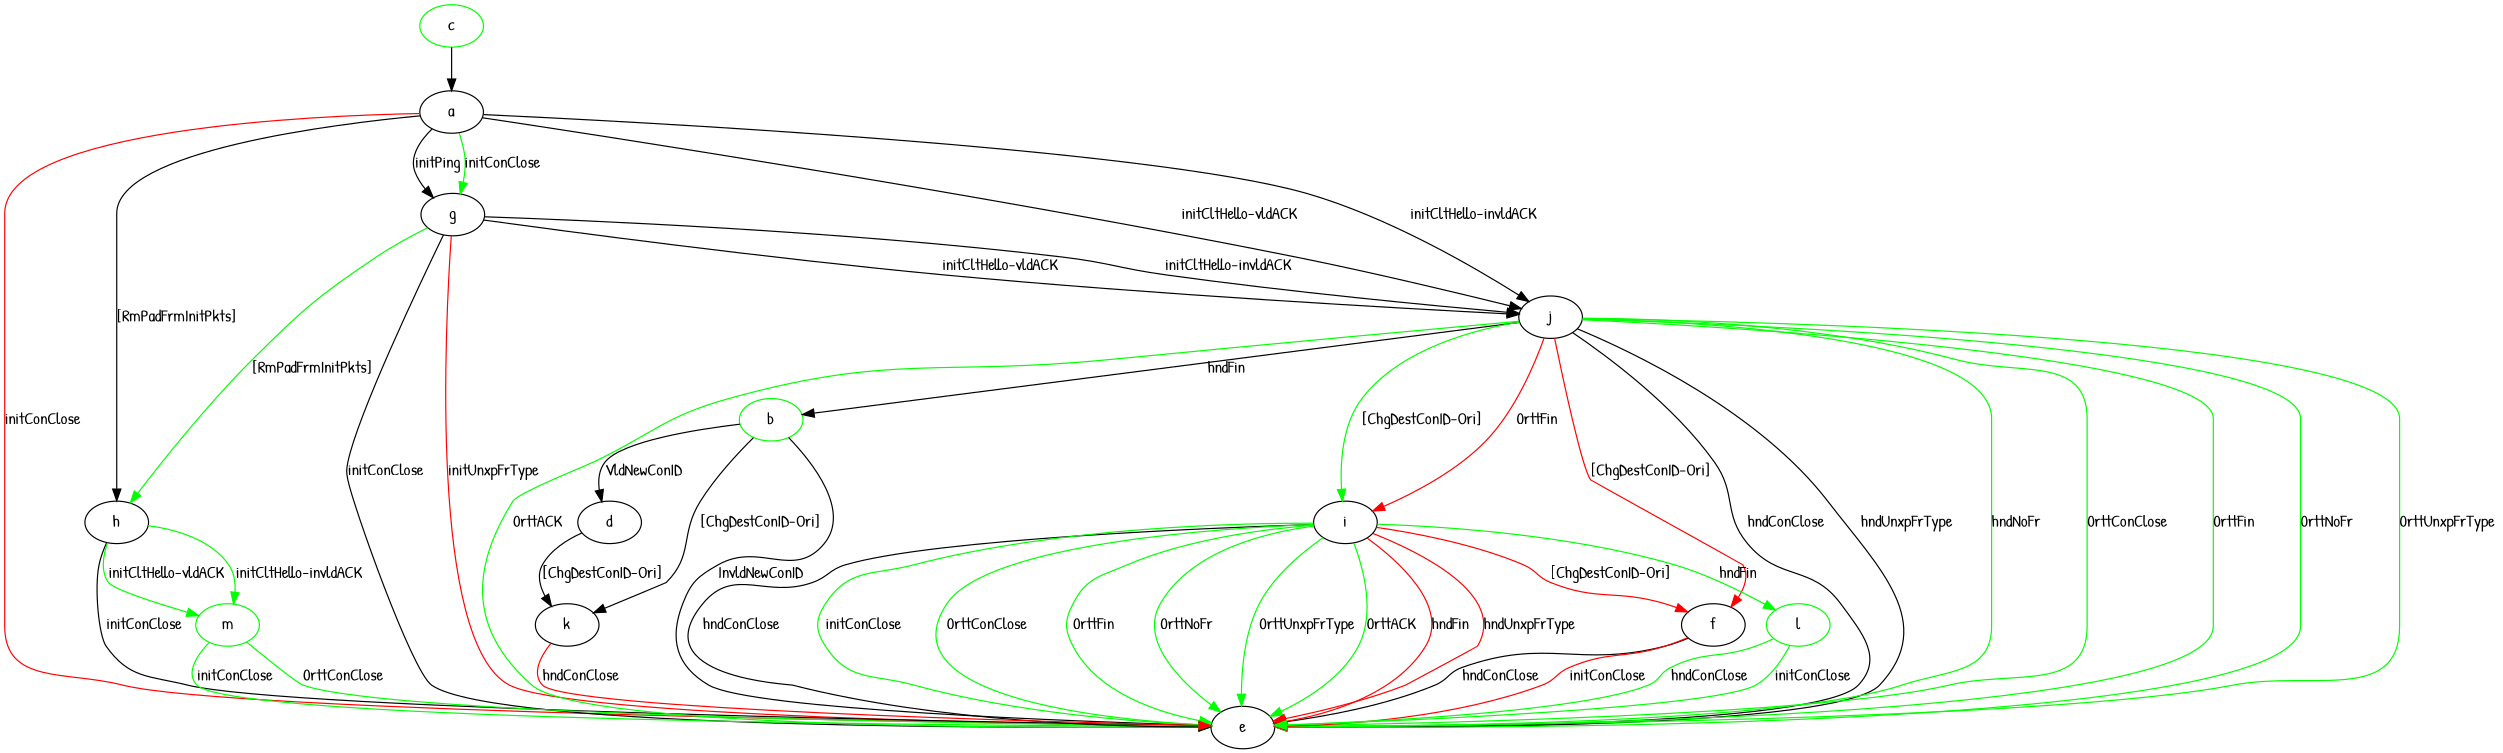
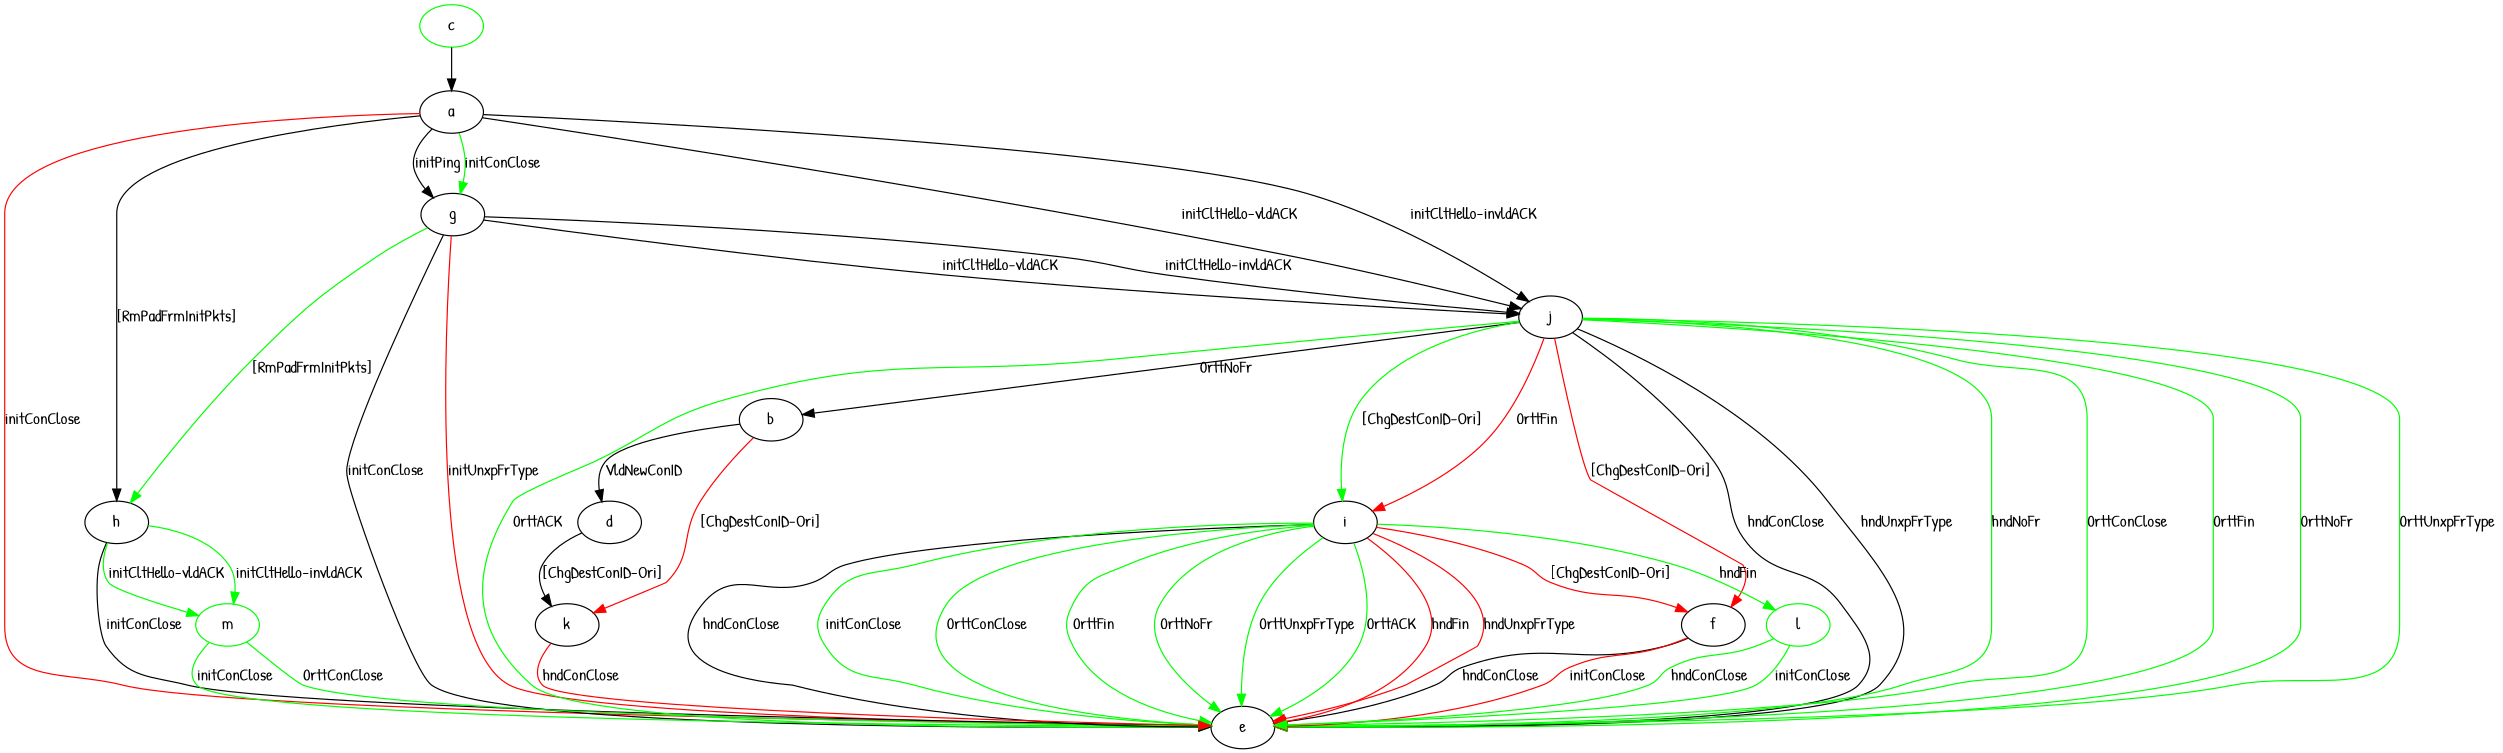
(1228, 368) -> (1228, 368)
(771, 420) -> (771, 420)
(688, 535) -> (688, 535)
(762, 698) -> none
